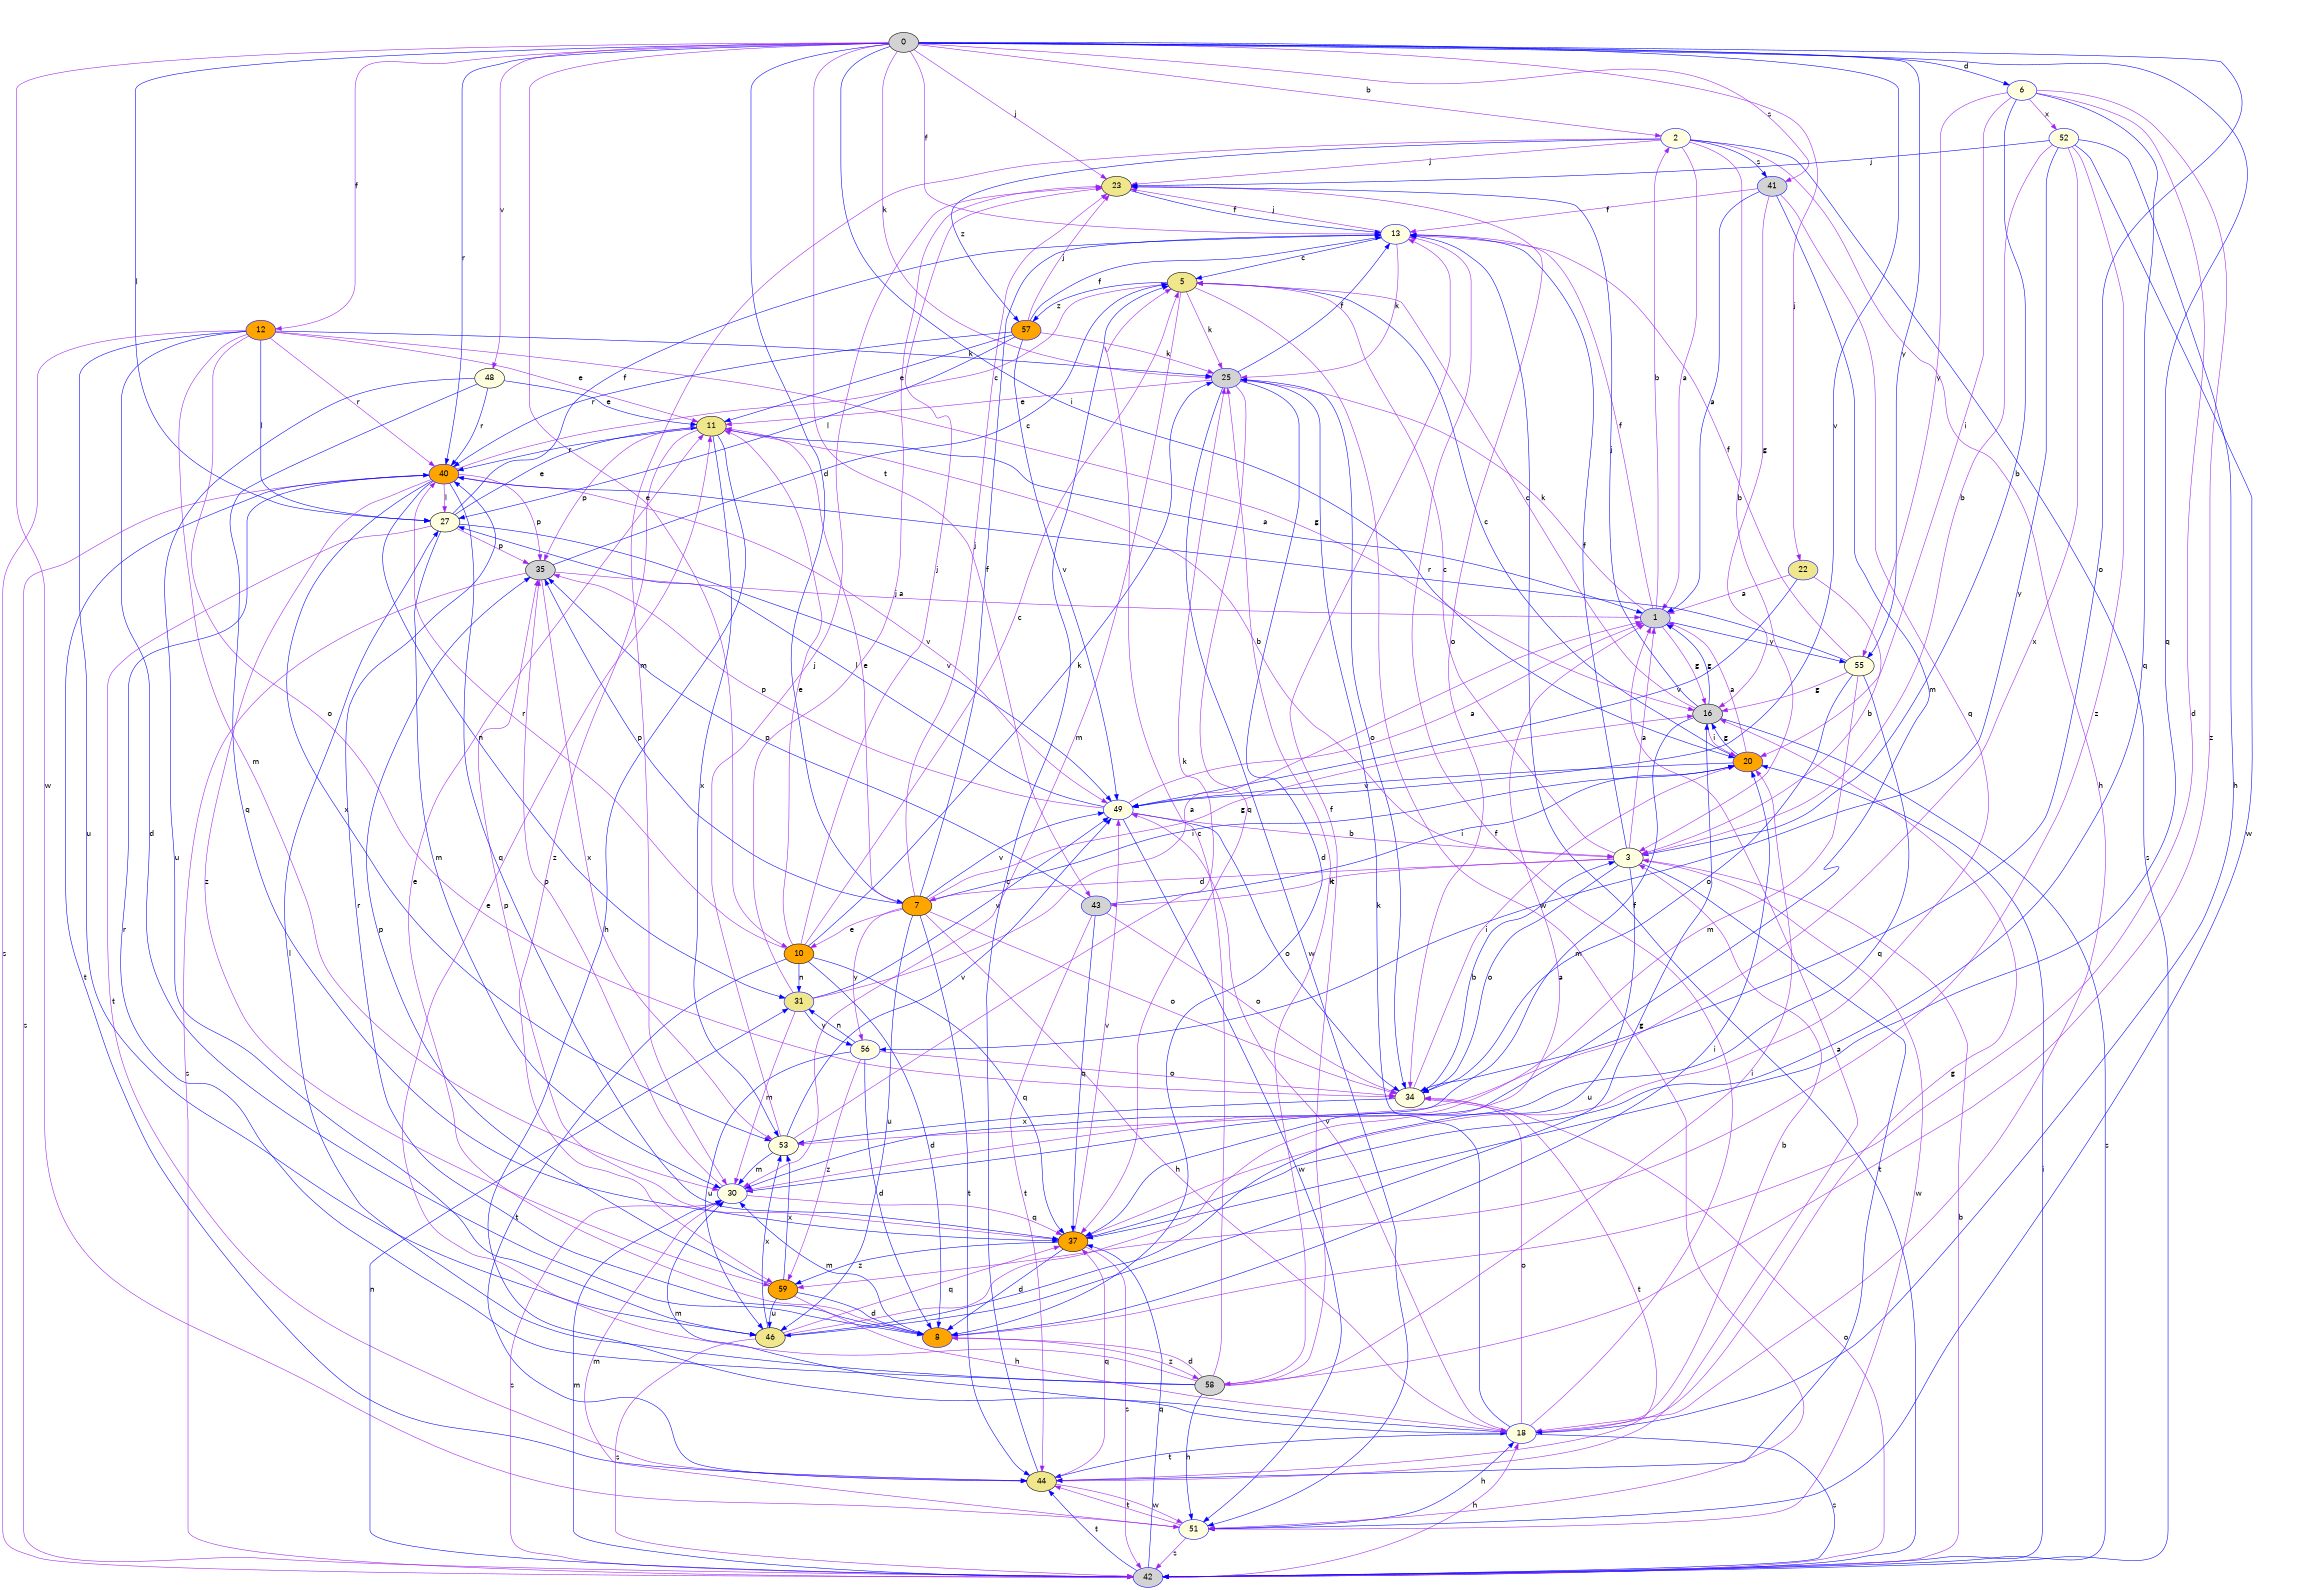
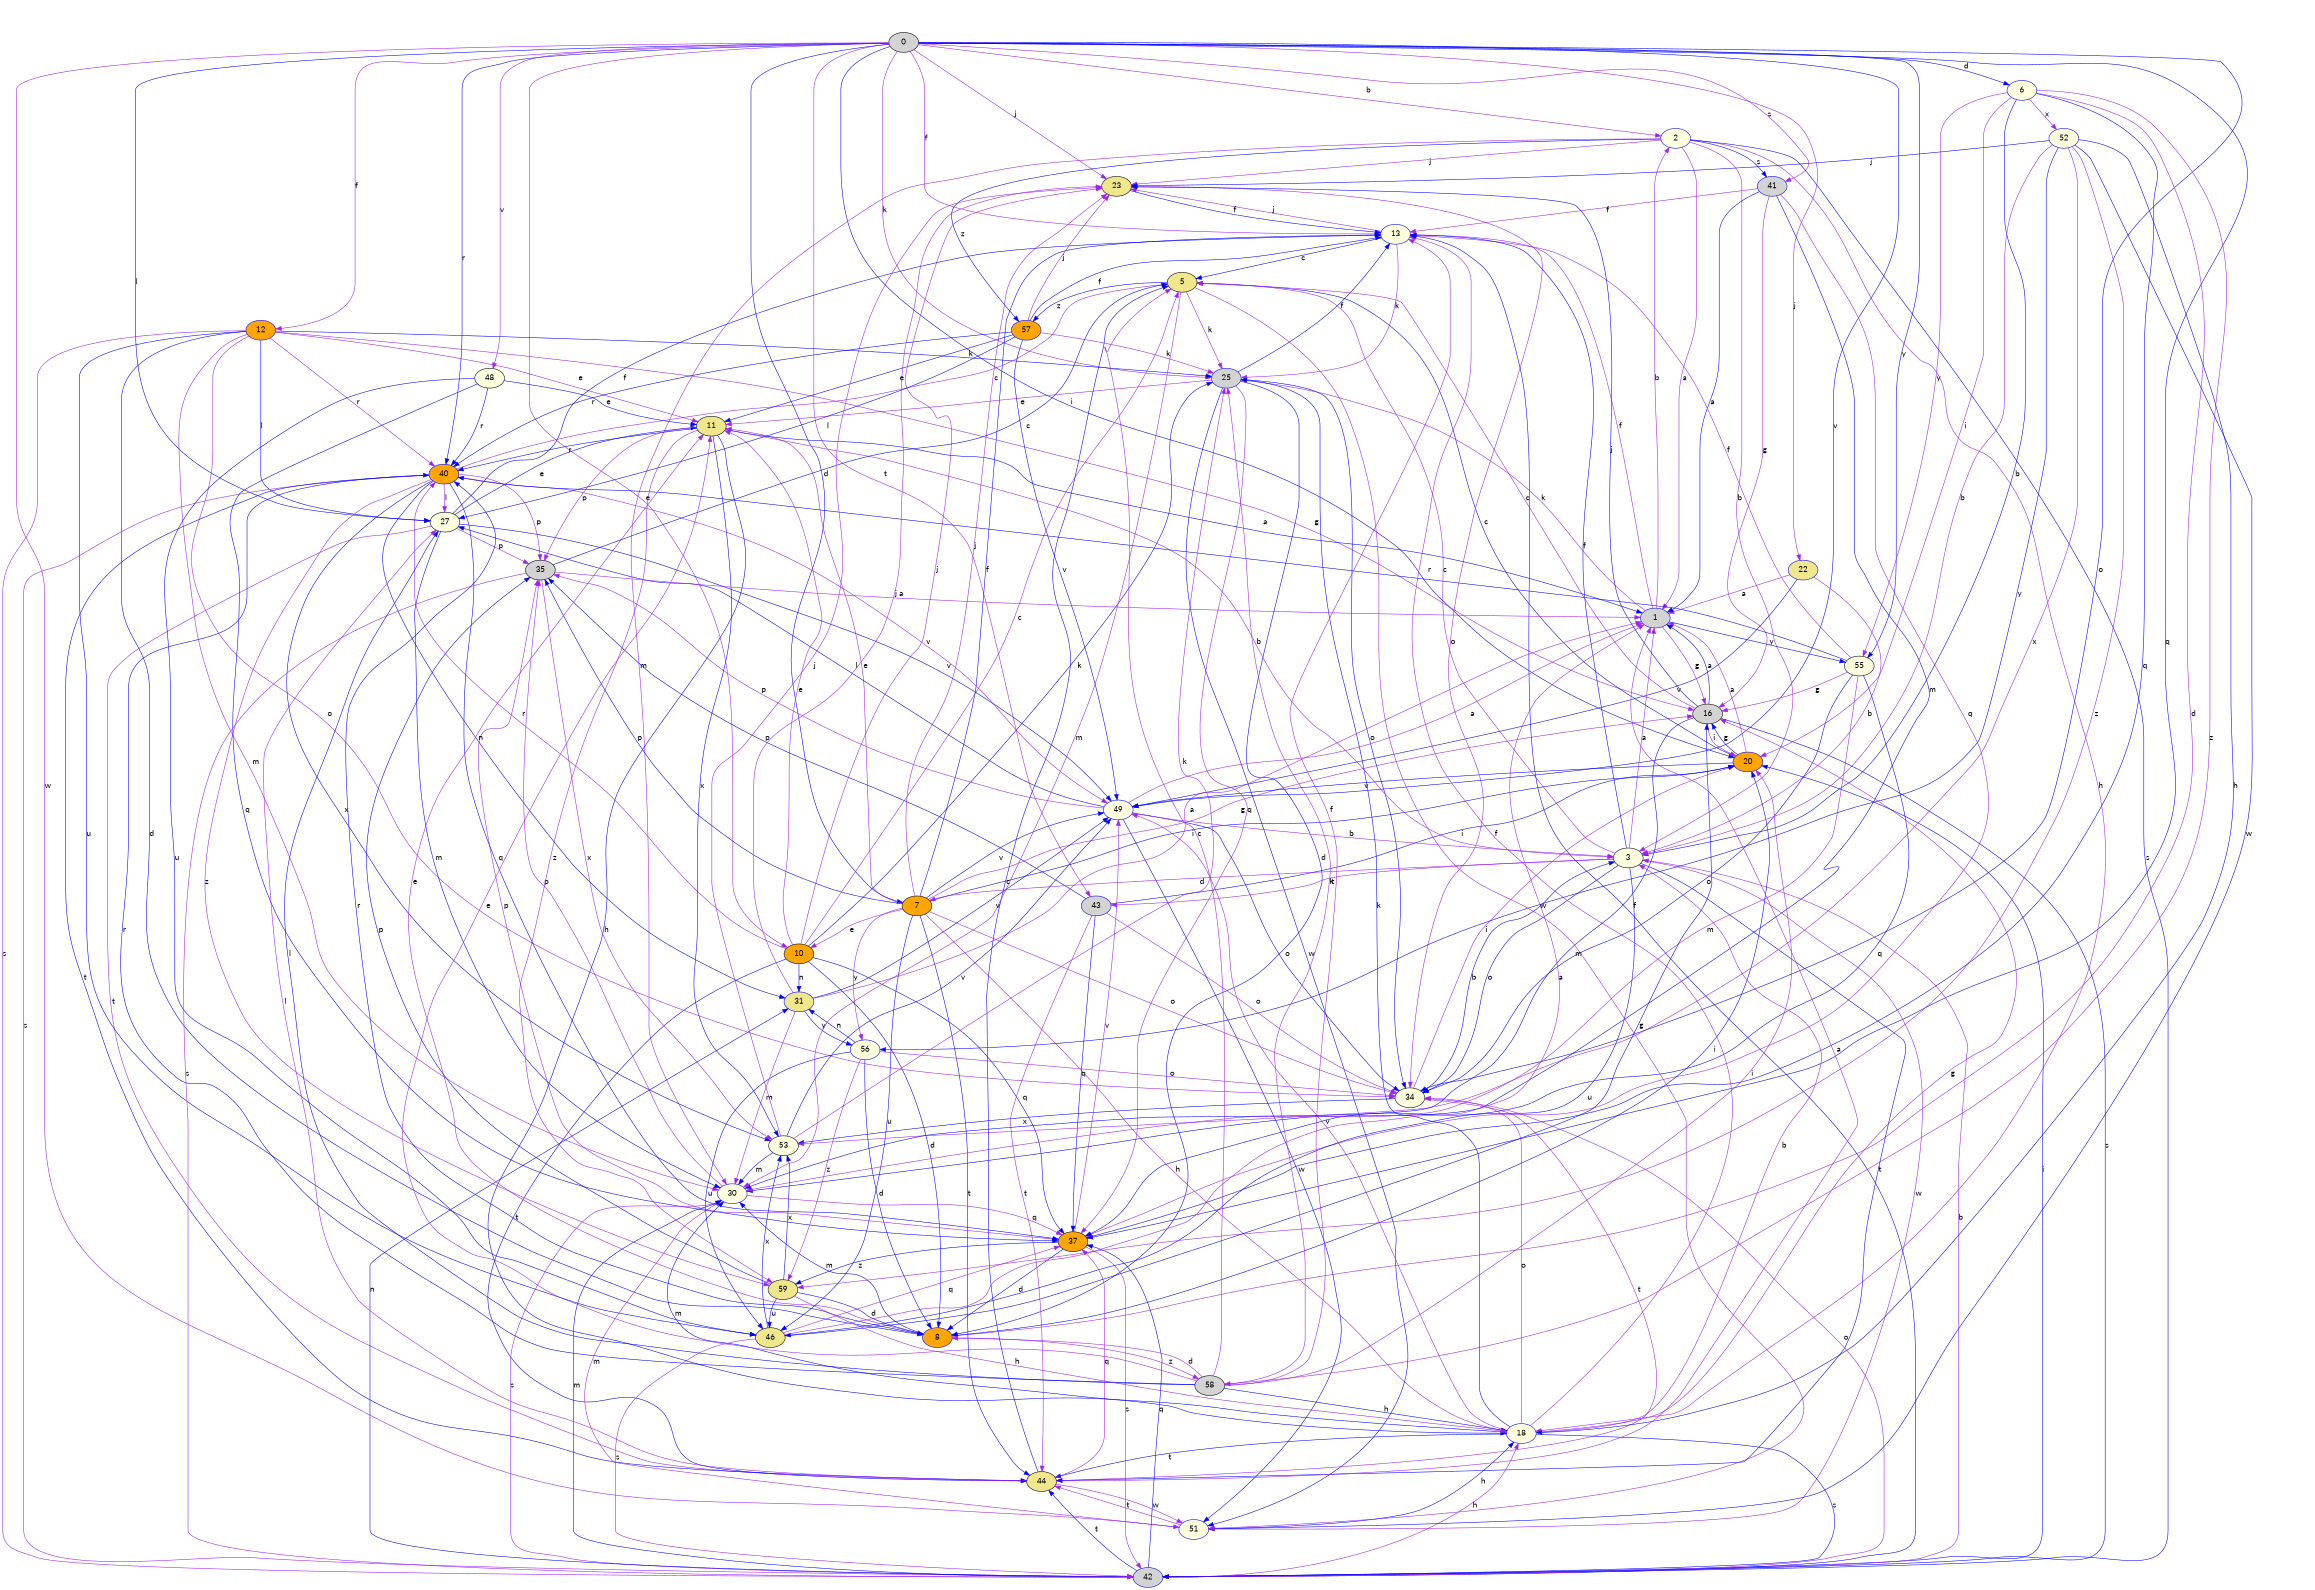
(1710, 666) -> (1710, 666)
none -> (328, 1245)
(783, 1290) -> (783, 1290)
(1186, 1456) -> (1363, 1409)
(1173, 1551) -> none
